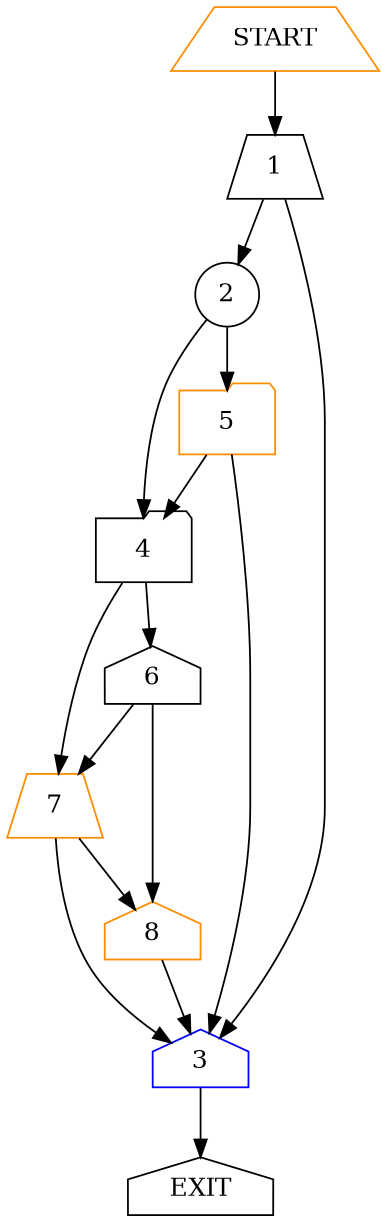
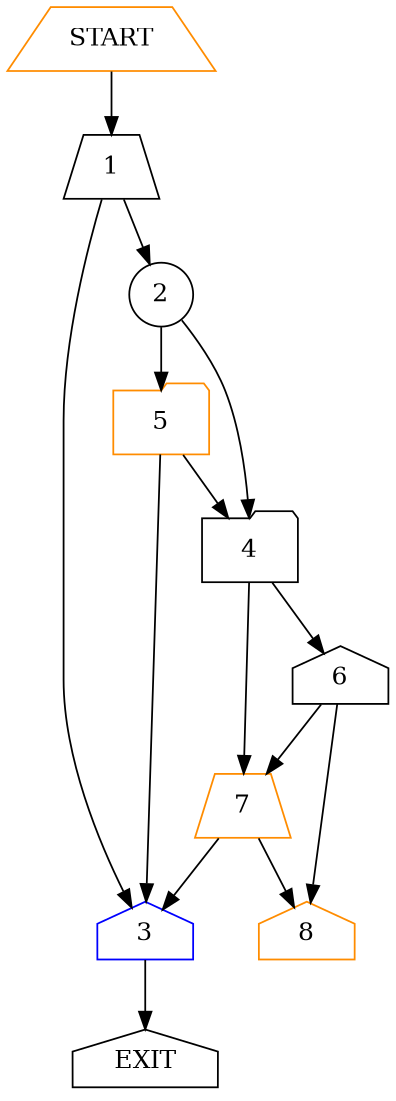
(173, 988) -> none
